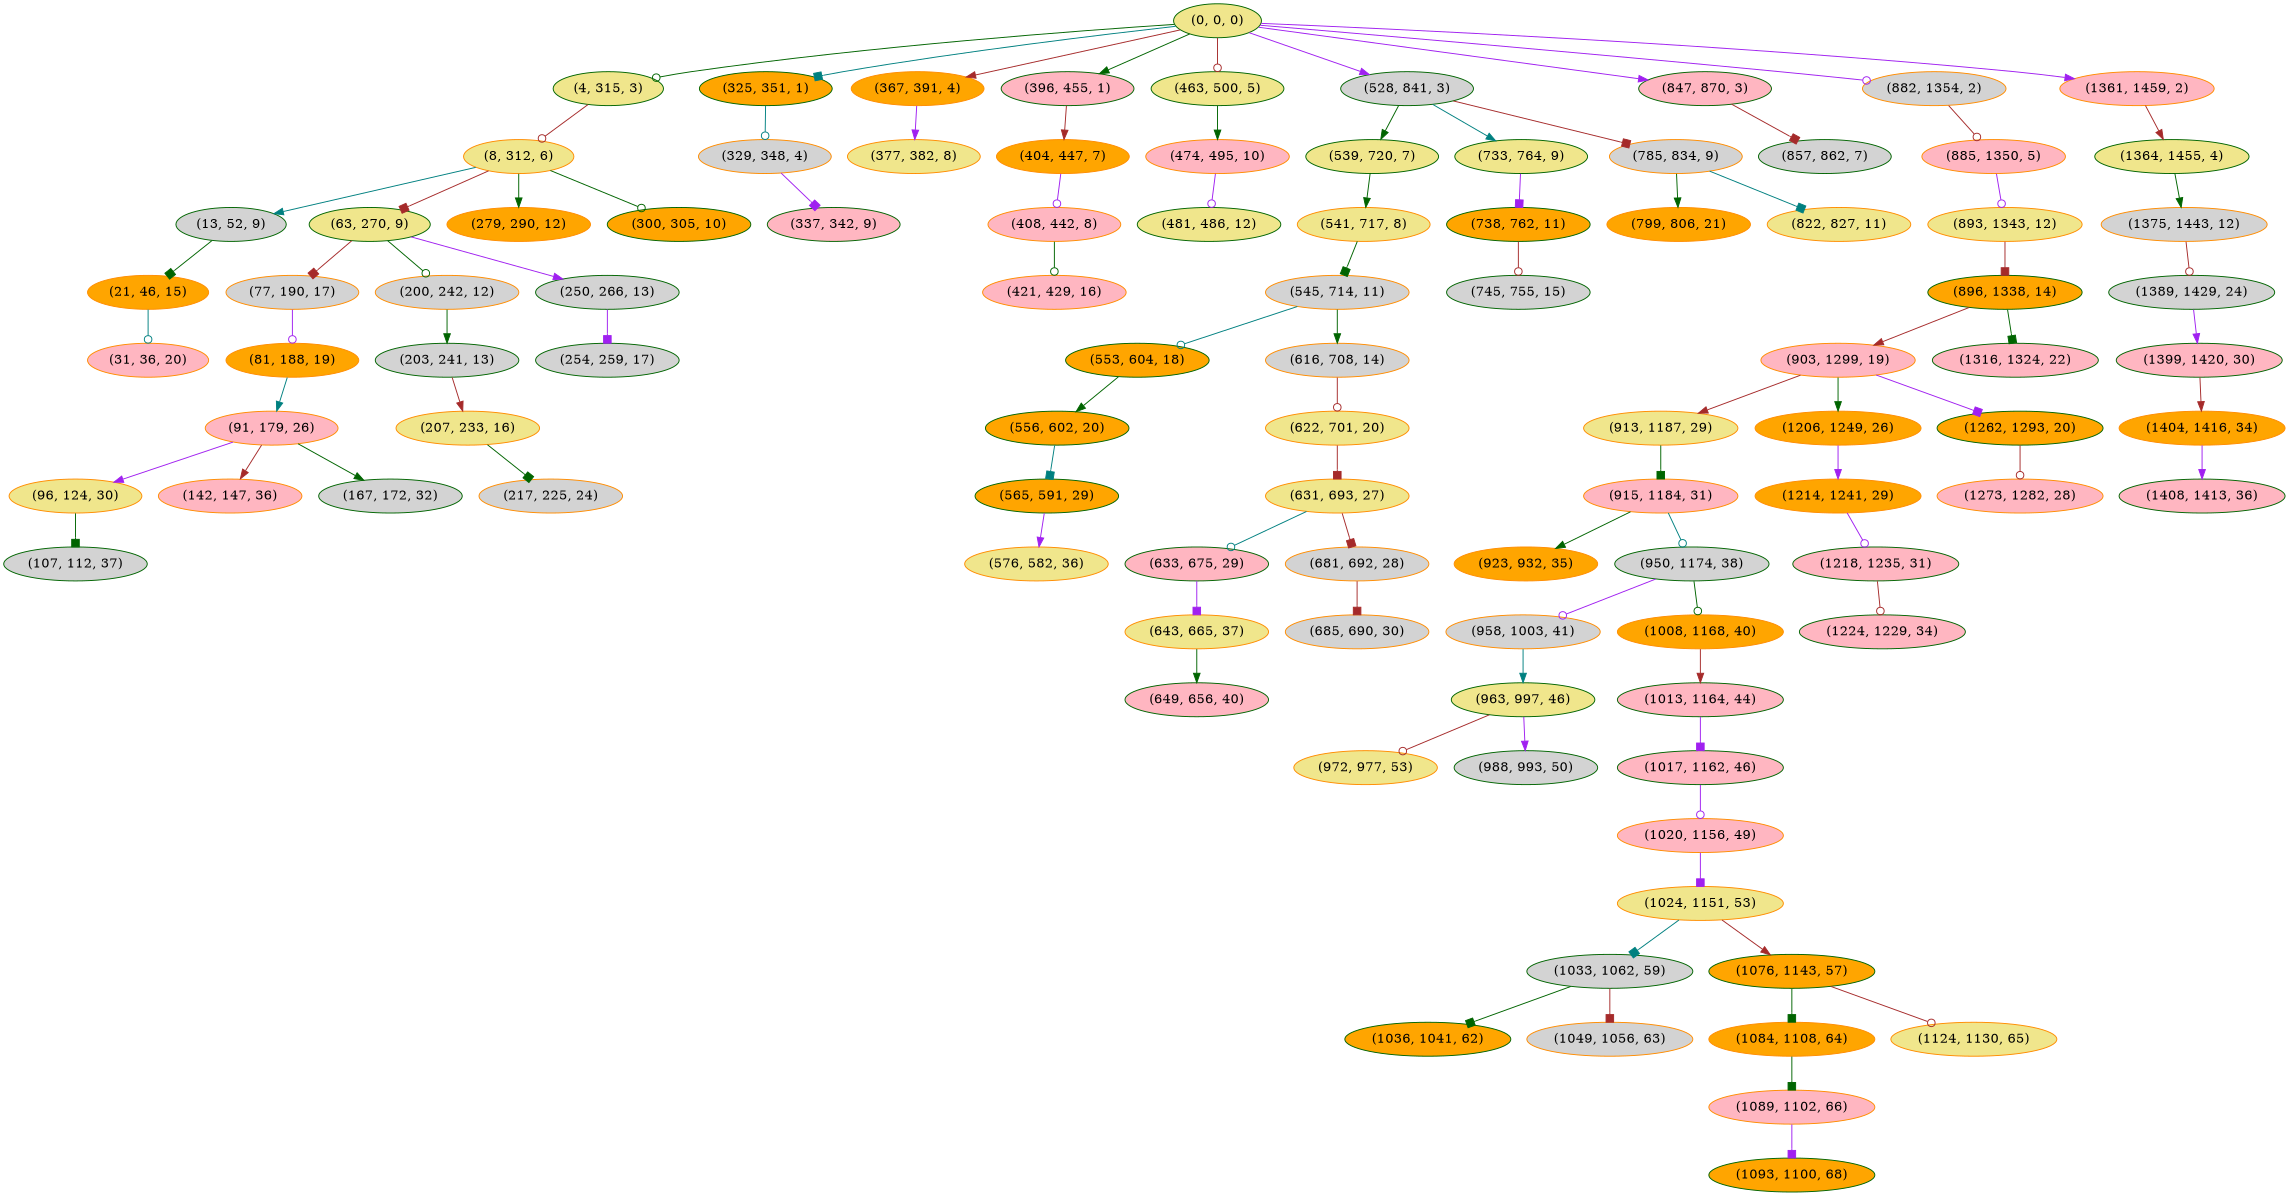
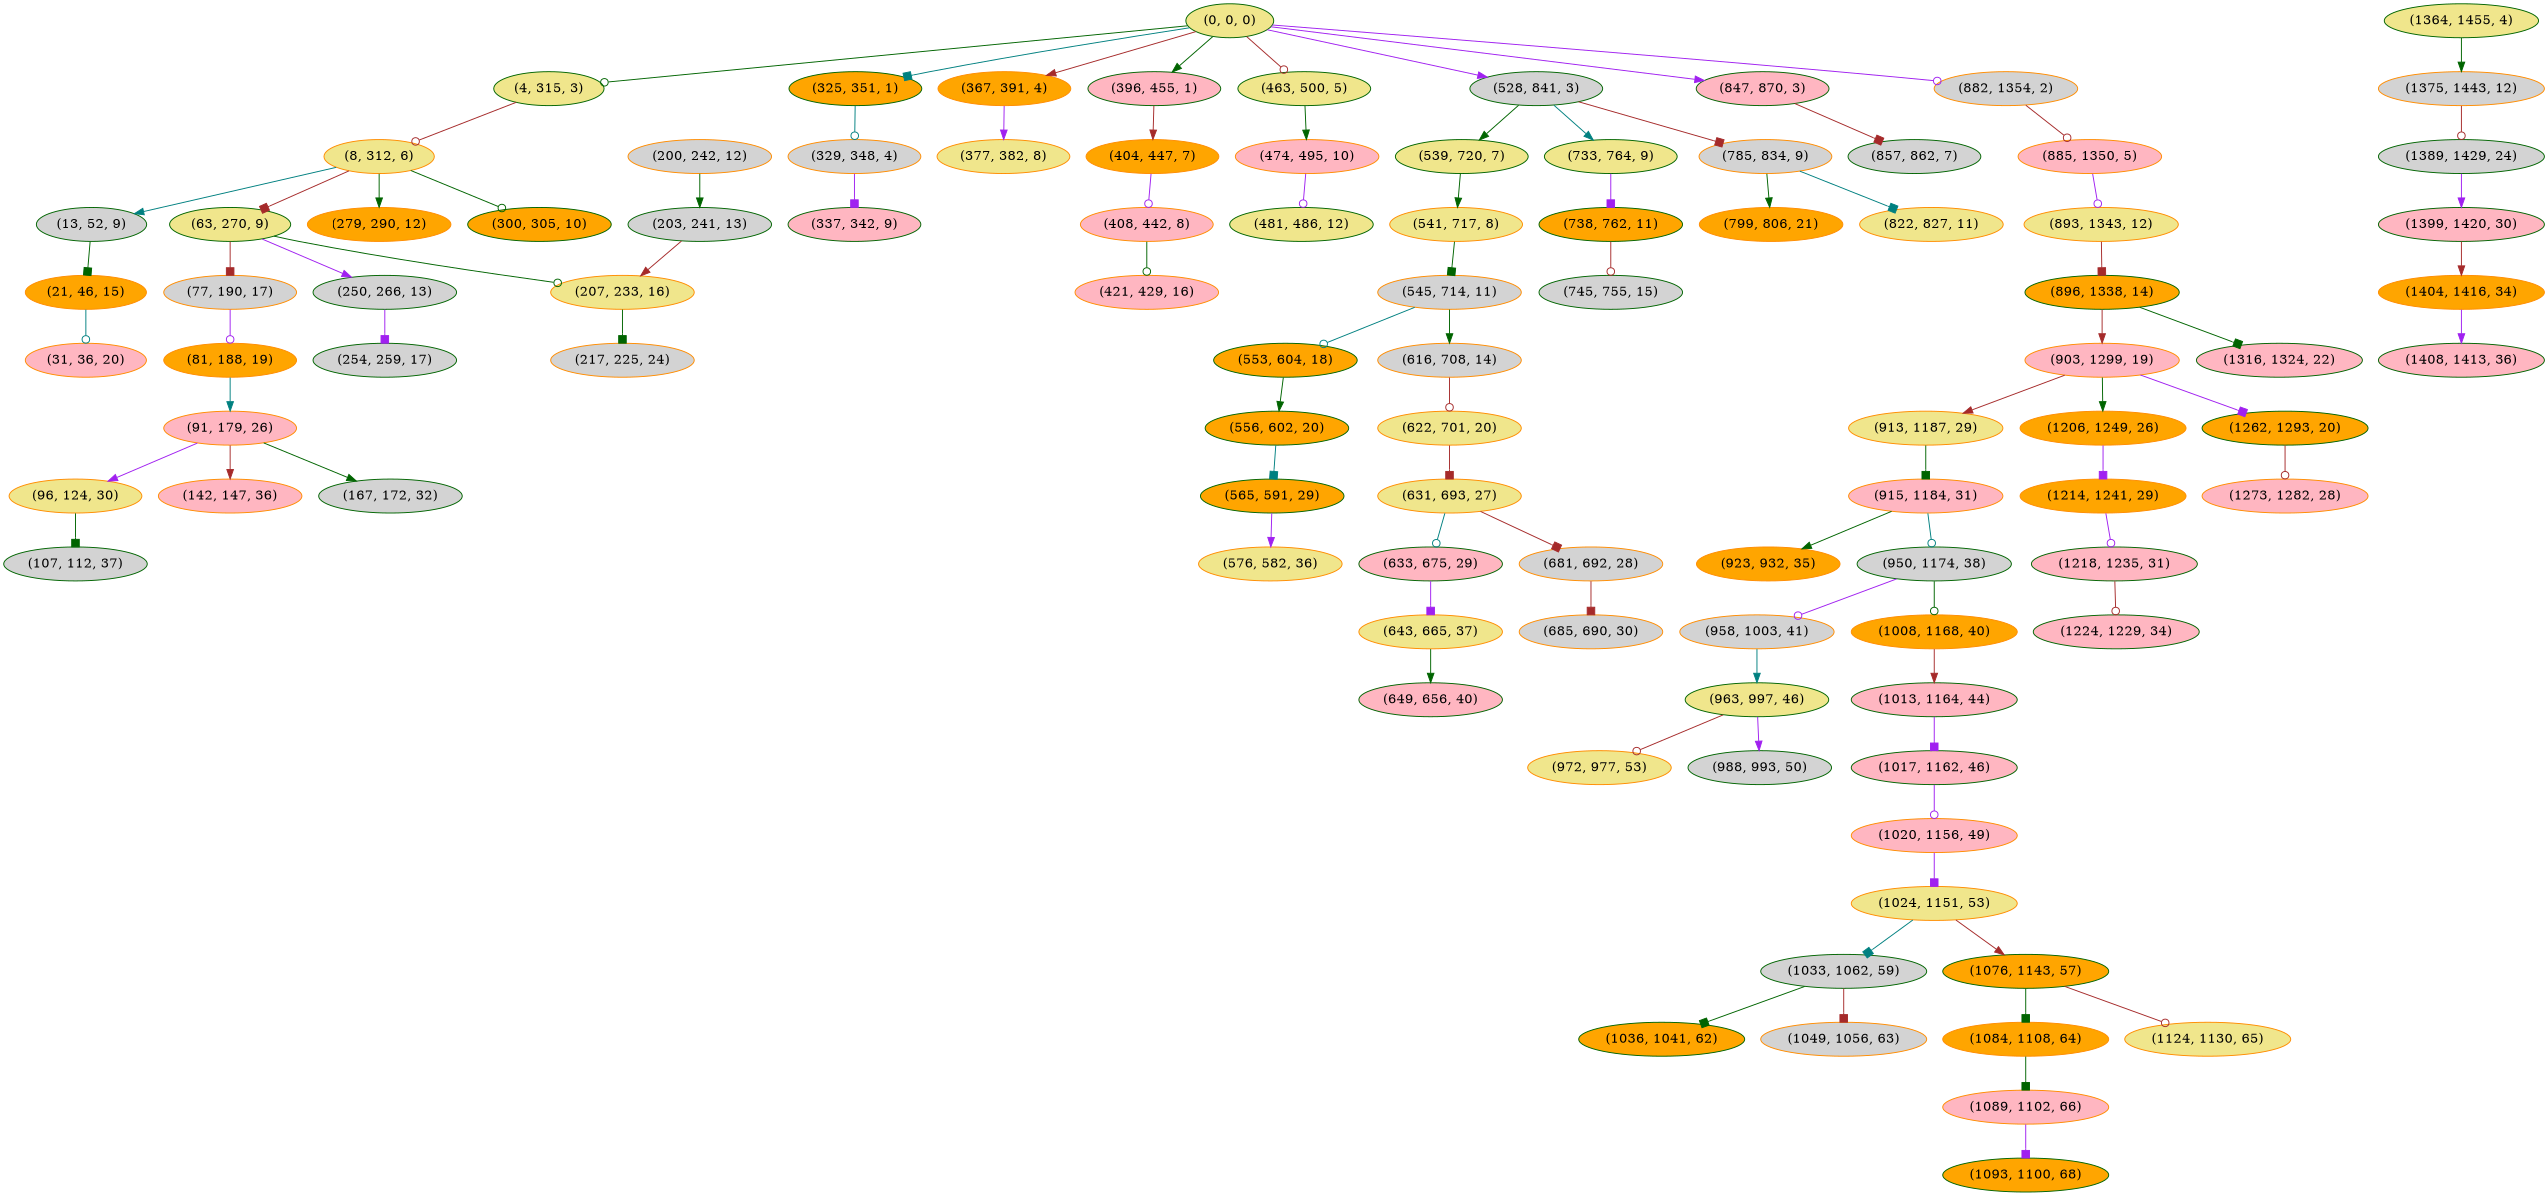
(2137, 89) -> none
(405, 256) -> (413, 261)
(1838, 457) -> (2103, 457)
